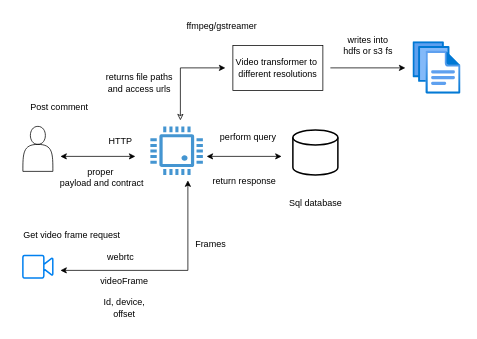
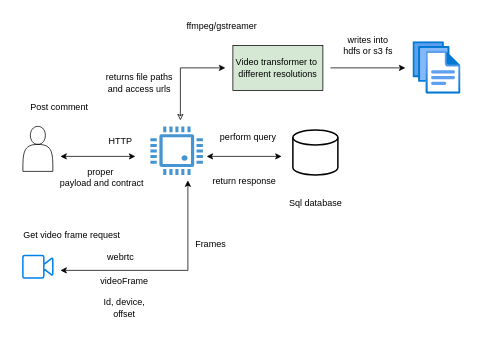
(278, 68) -> (278, 68)
